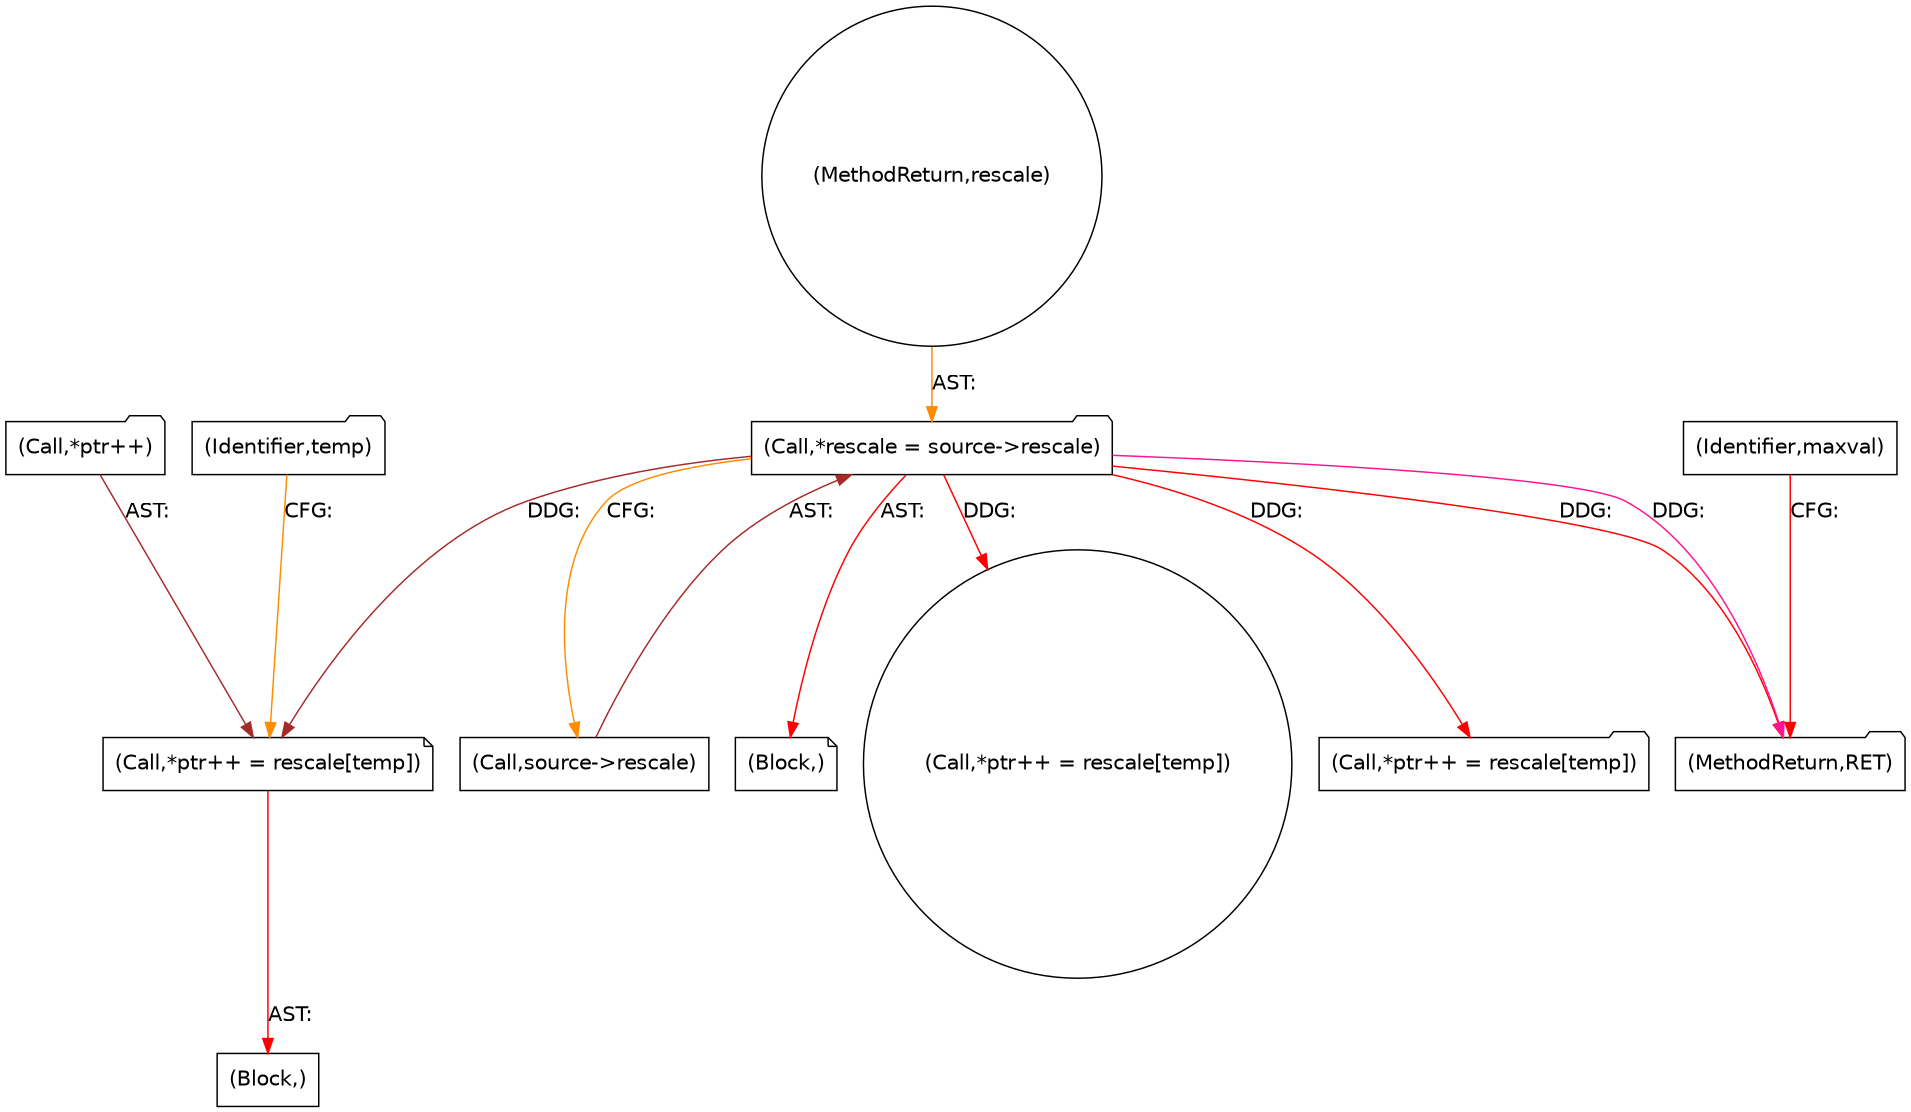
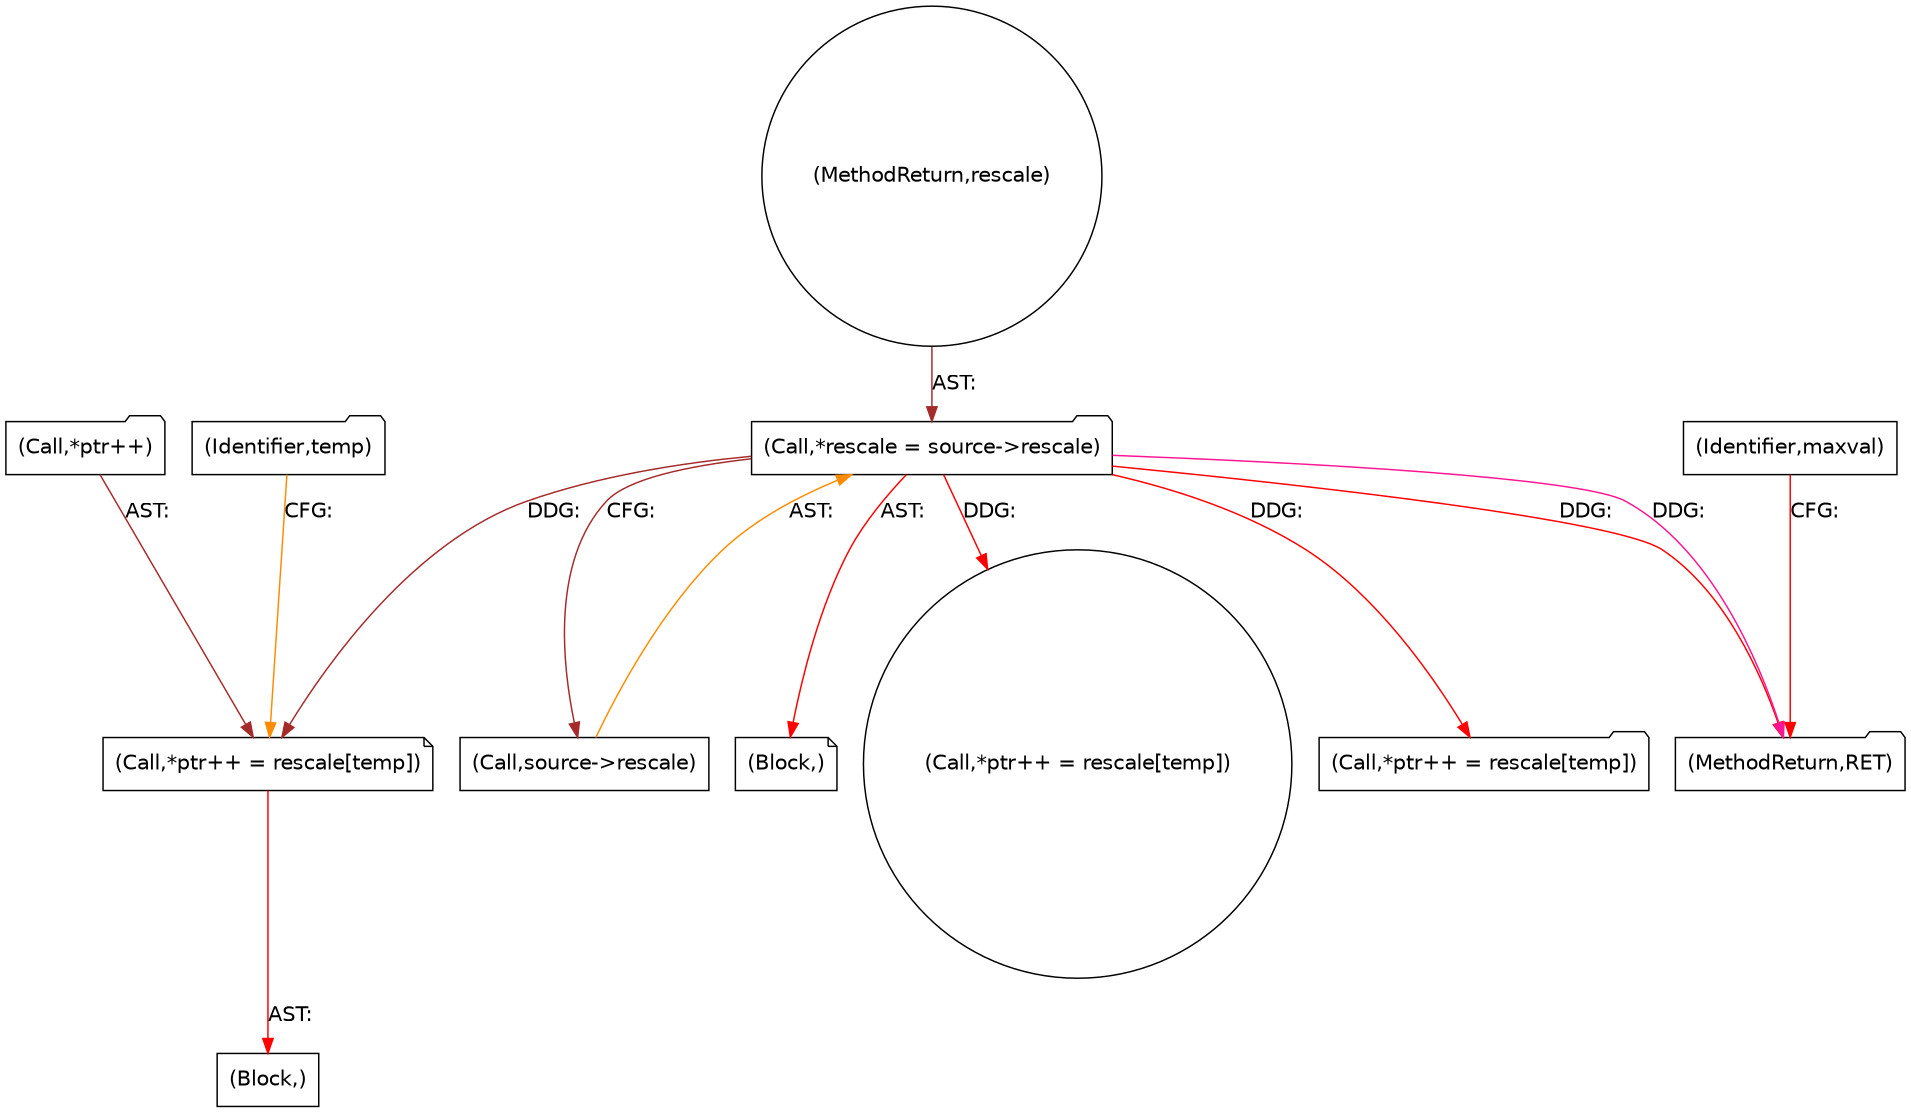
(932, 377) -> (932, 377)
(585, 534) -> (585, 534)
(691, 584) -> (691, 584)
